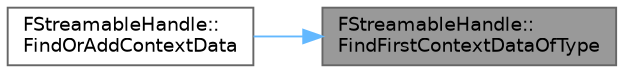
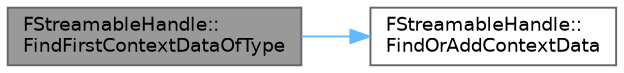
(278, 36) -> (326, 36)
